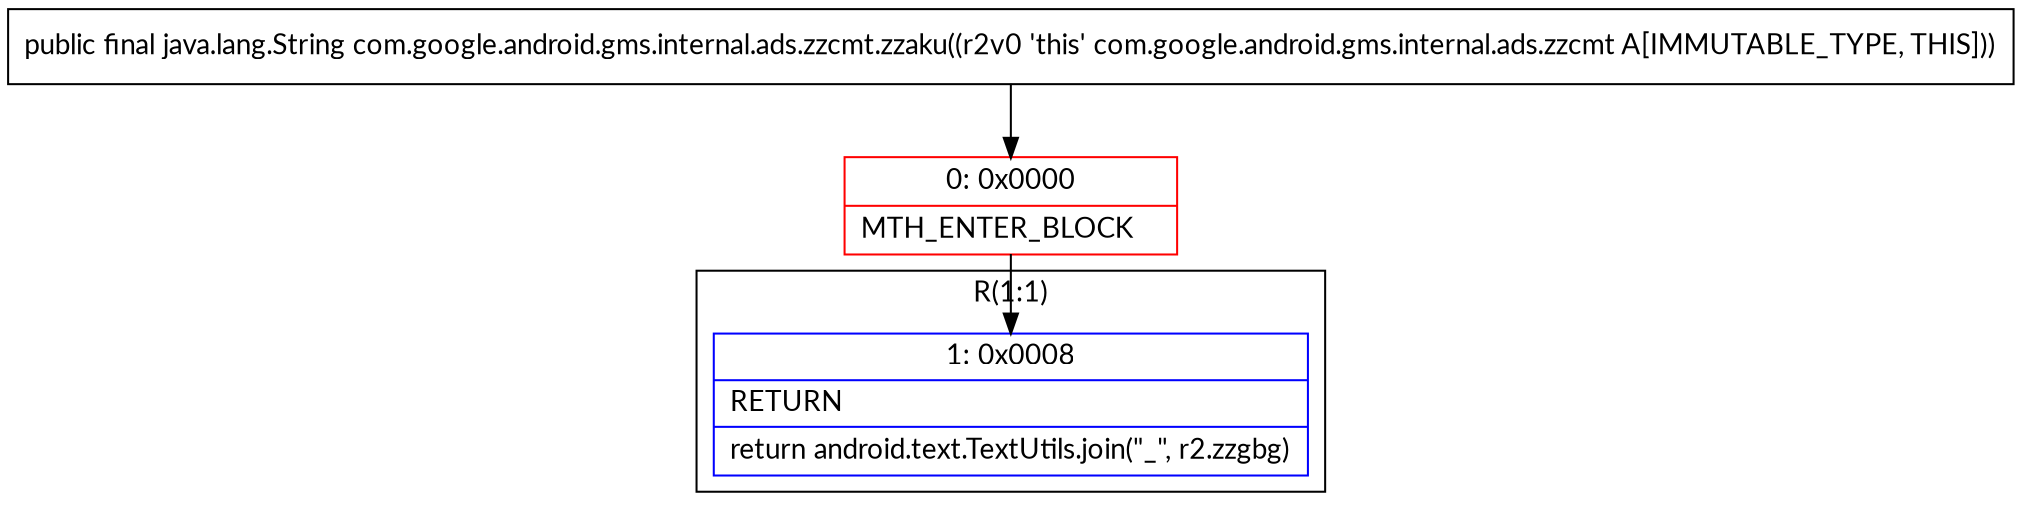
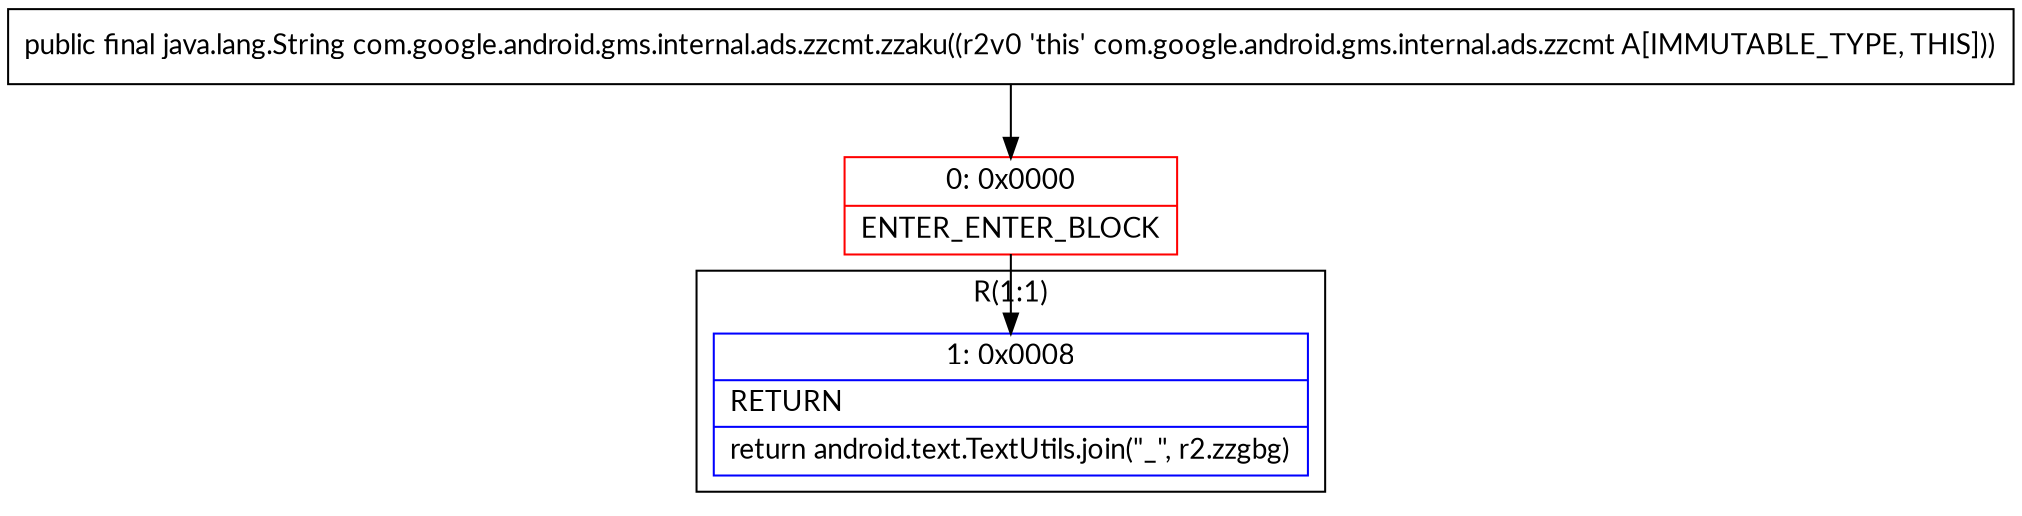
(998, 229) -> (1011, 229)
